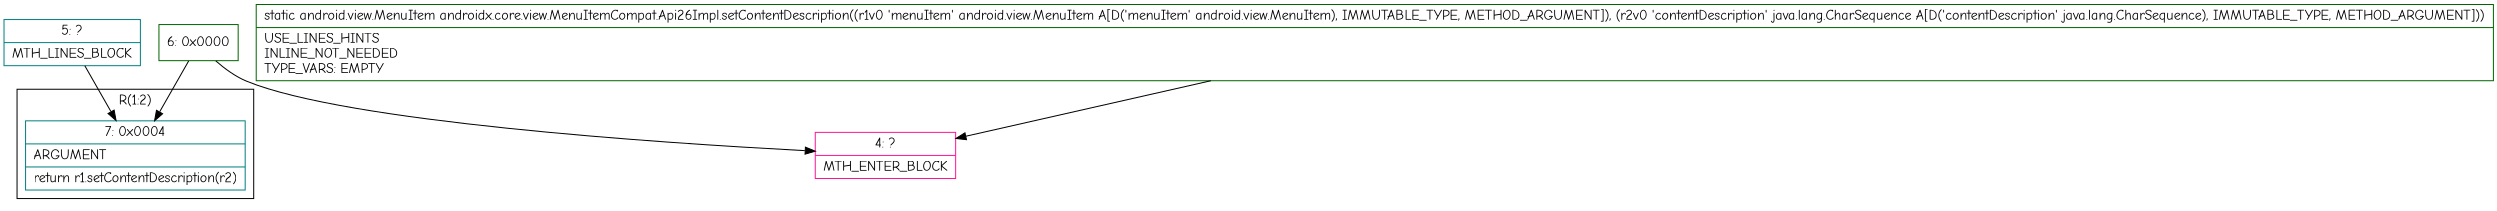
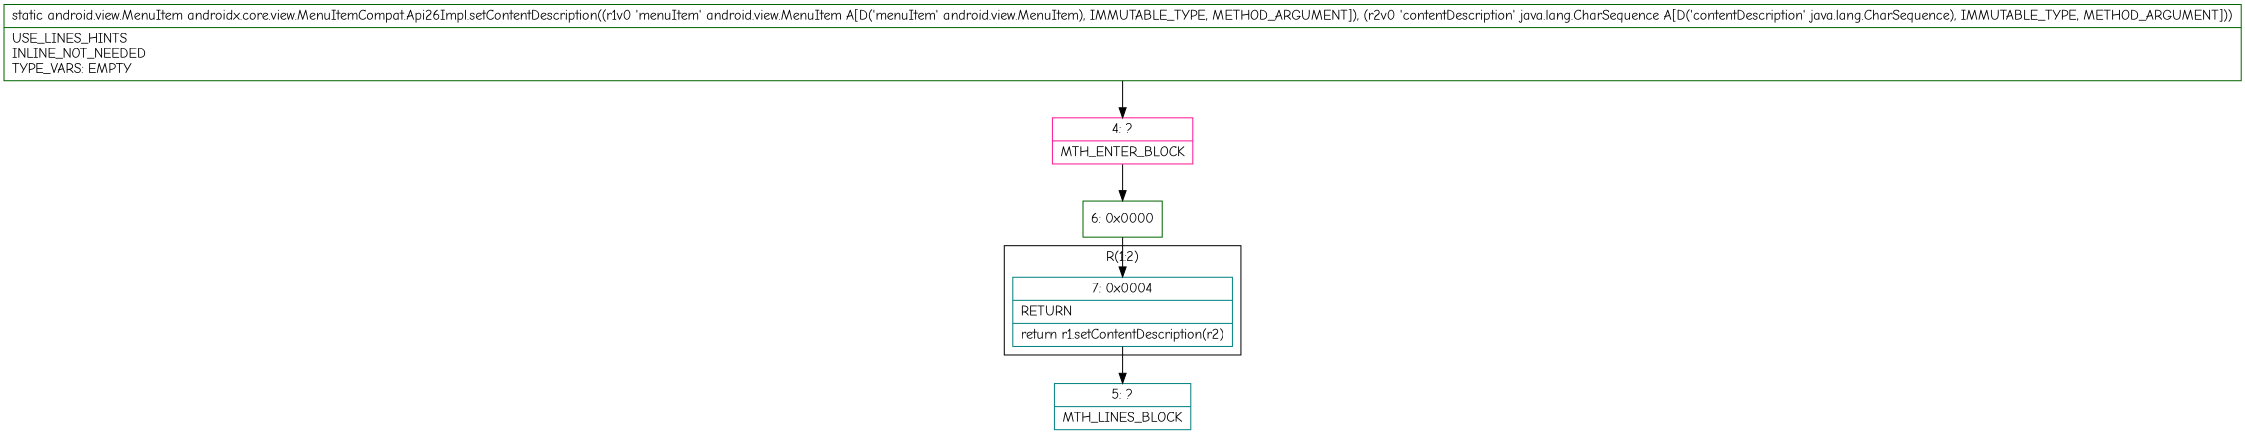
(95, 83) -> (1123, 361)
(505, 128) -> (1123, 177)
(70, 155) -> (1047, 311)
